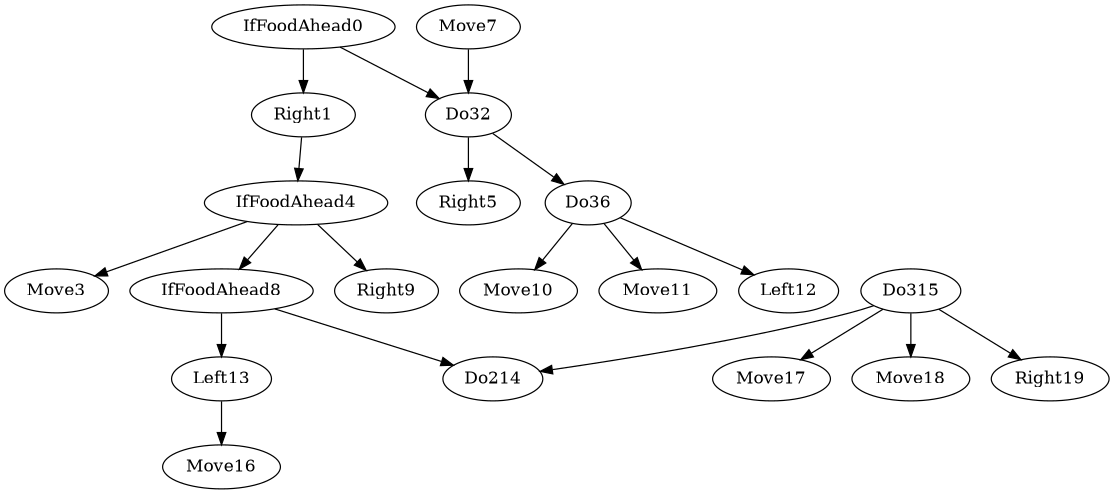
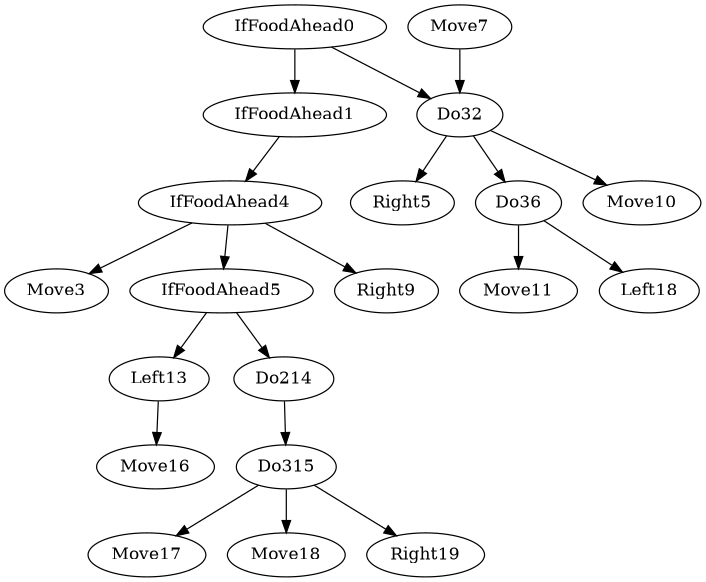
(303, 115) -> (295, 115)
(558, 242) -> (543, 155)
(222, 291) -> (222, 291)
(789, 291) -> (649, 291)
(714, 343) -> (285, 417)
